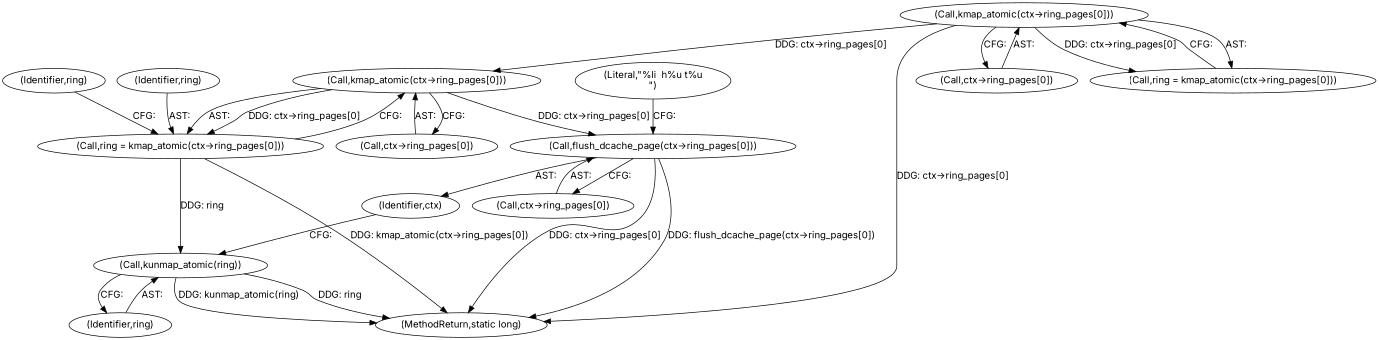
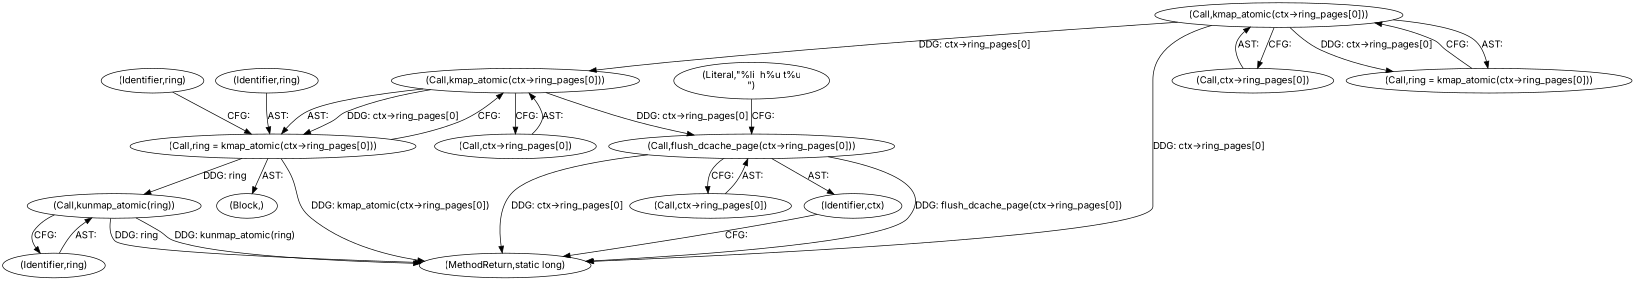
none -> (247, 206)
(300, 233) -> (694, 236)
